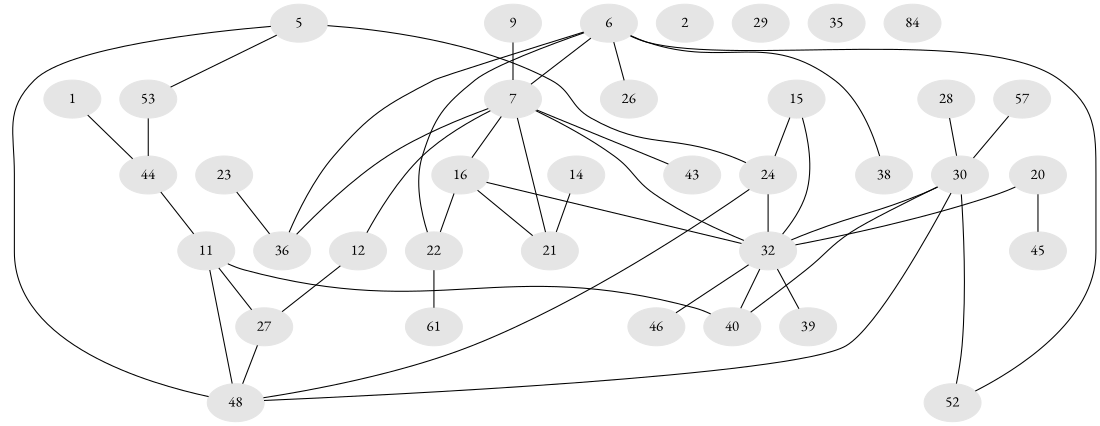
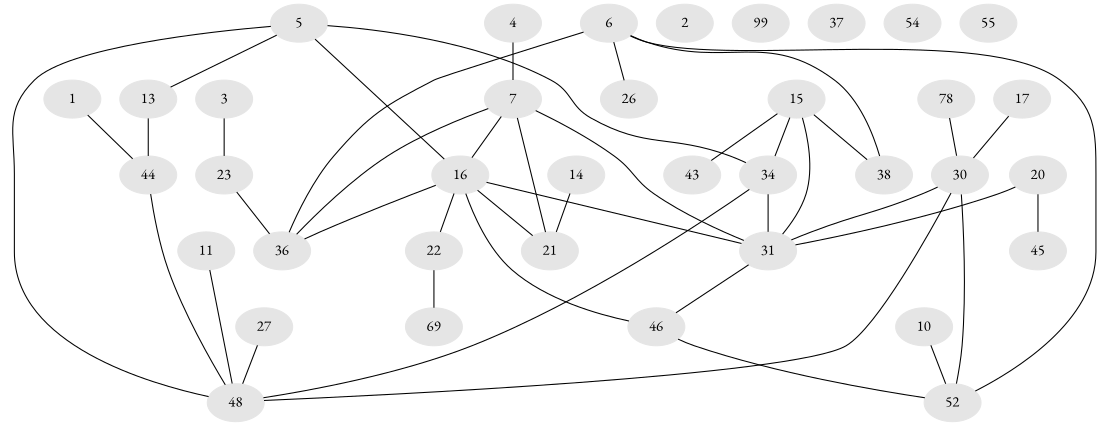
(513, 23) -> (513, 23)
(761, 23) -> (761, 23)
(837, 23) -> (837, 23)
(913, 23) -> (913, 23)
none -> (988, 23)
(561, 61) -> none
(455, 97) -> none
(148, 99) -> (148, 99)
none -> (224, 99)
none -> (380, 99)
(946, 99) -> (946, 99)
(1022, 99) -> (1022, 99)
(603, 137) -> (744, 137)
none -> (840, 137)
(768, 175) -> (768, 175)
none -> (370, 211)
(177, 213) -> (178, 293)
(358, 251) -> none
(768, 251) -> (768, 251)
none -> (527, 282)
(235, 289) -> none
(434, 327) -> (434, 327)
(732, 327) -> none
(808, 327) -> none
none -> (924, 327)
none -> (800, 375)
